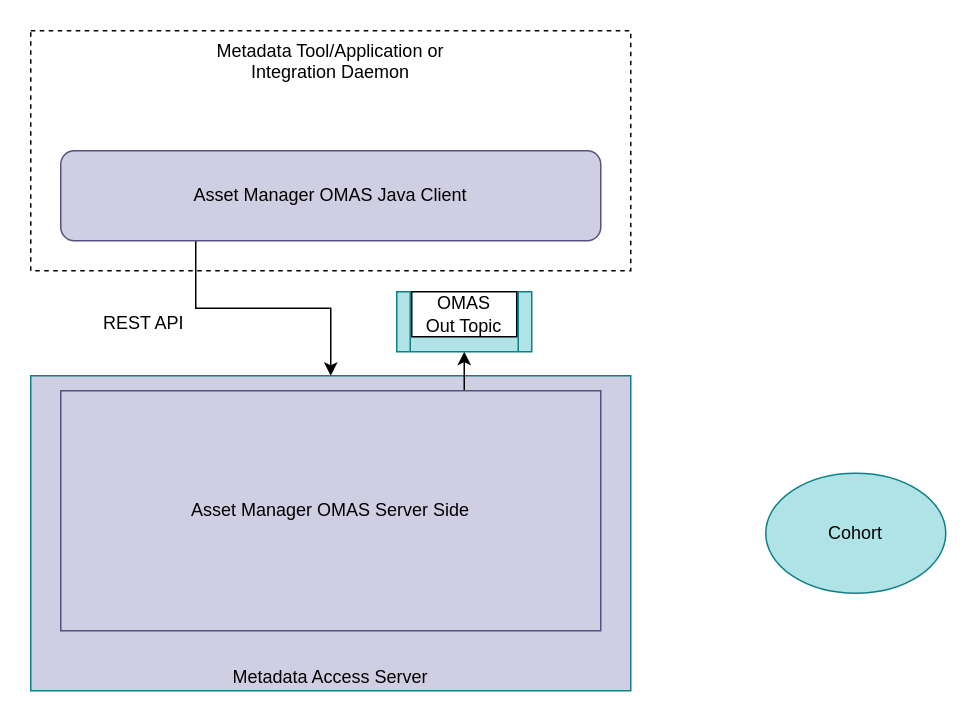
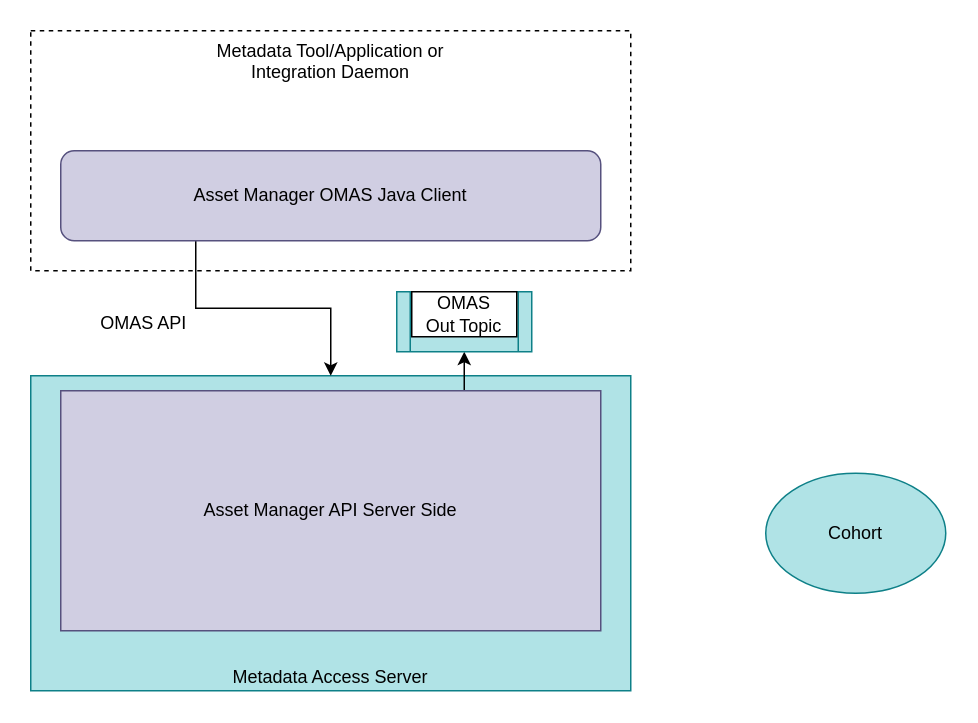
(144, 323) -> (144, 323)
(331, 511) -> (331, 511)
(331, 675) -> (331, 675)
